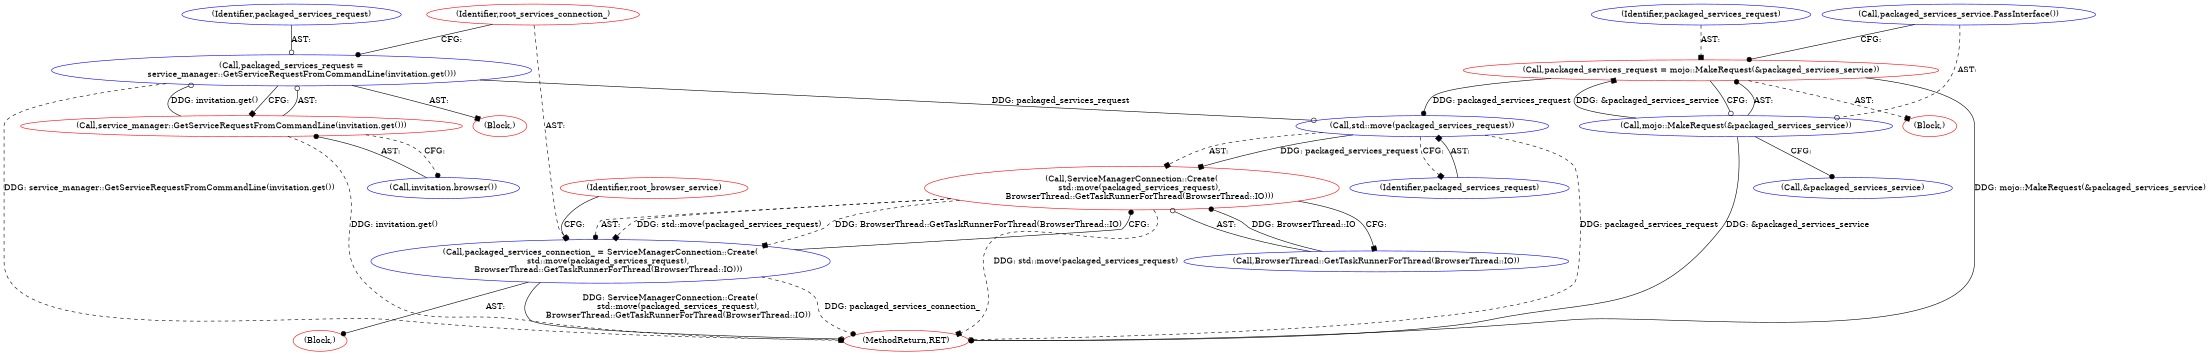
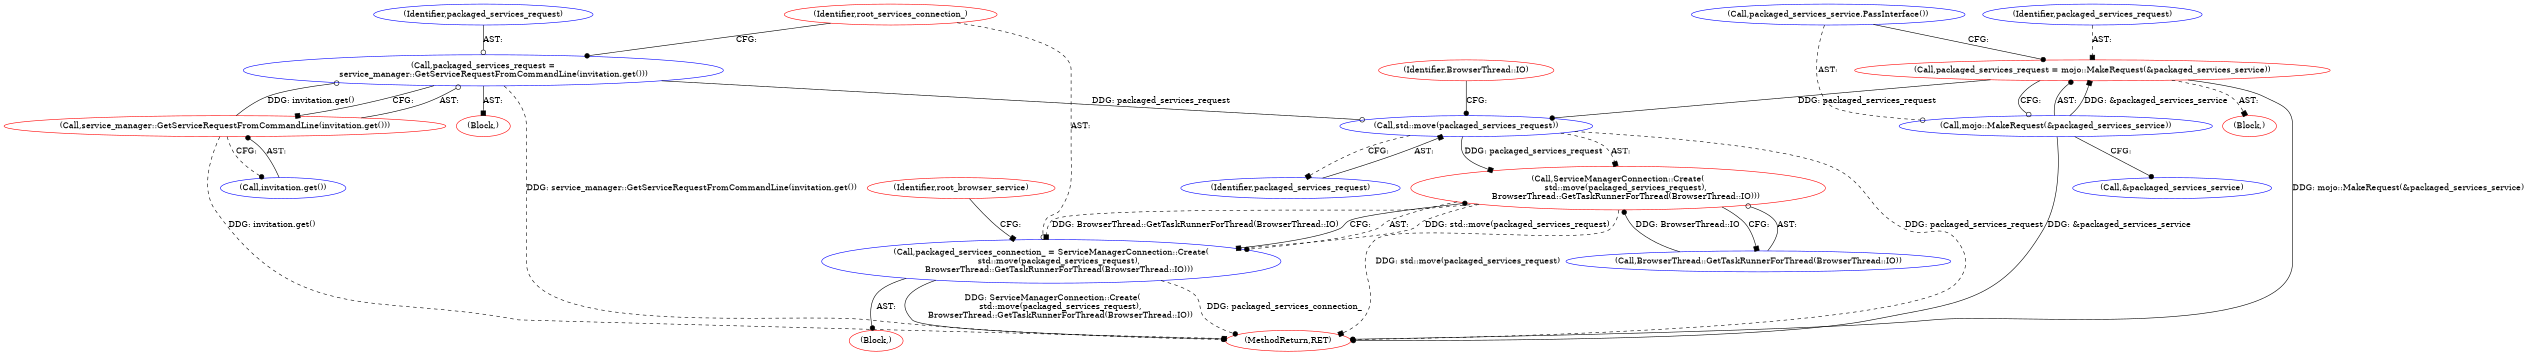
none -> (1466, 70)
(443, 188) -> (283, 188)
